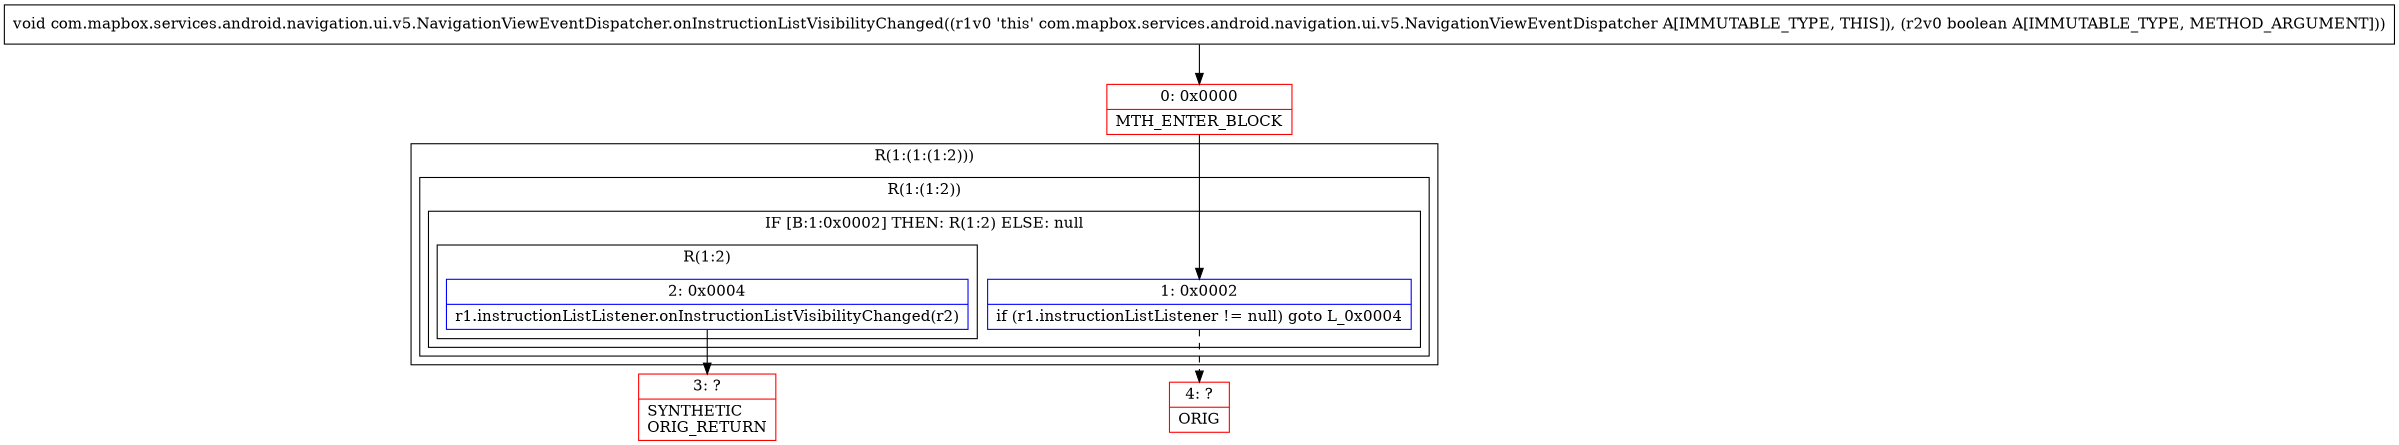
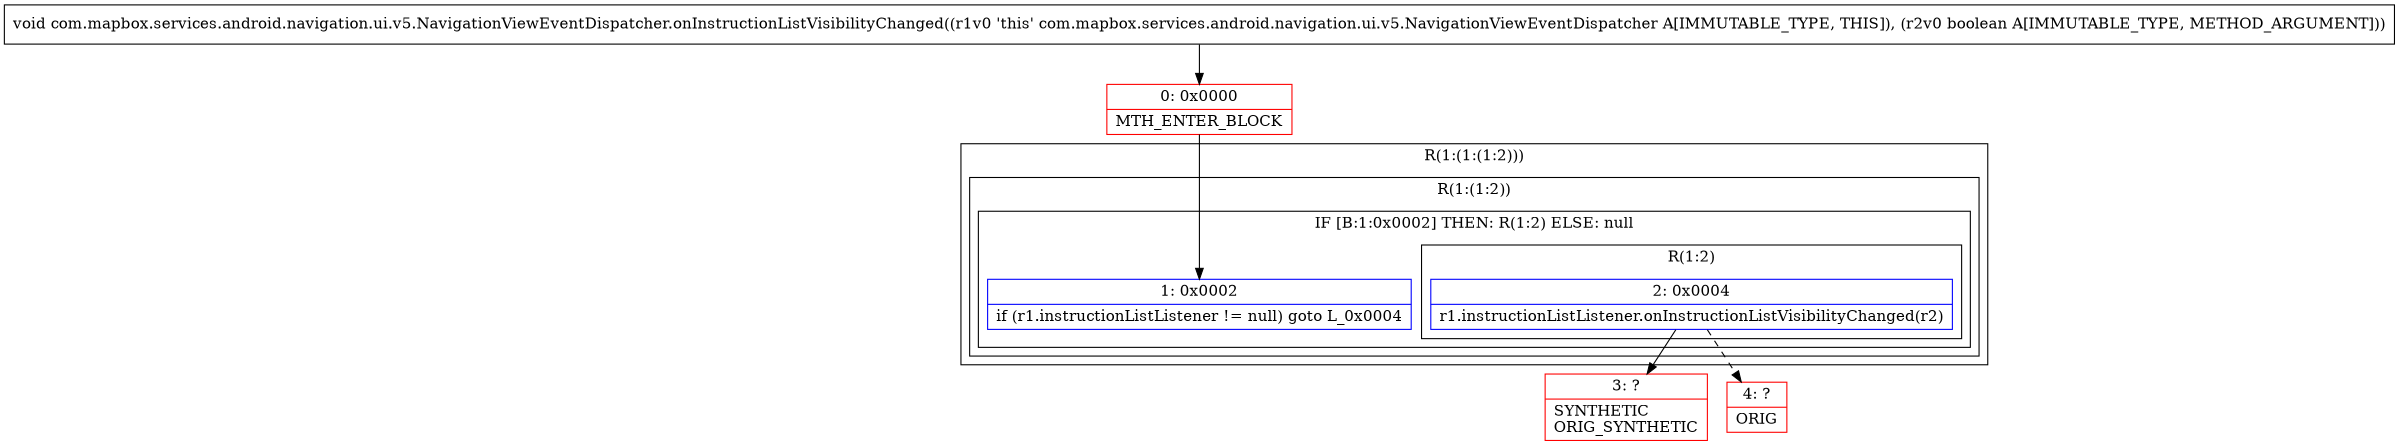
(1199, 340) -> (1721, 351)
(707, 427) -> (1626, 427)
